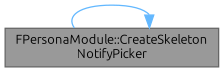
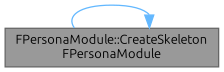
(112, 48) -> (112, 48)
